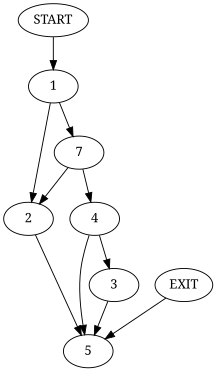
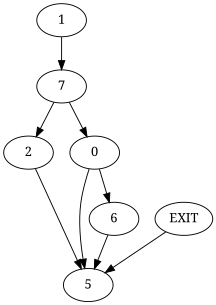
(53, 20) -> none
(42, 148) -> none
(95, 219) -> (95, 153)
(114, 285) -> (114, 219)
